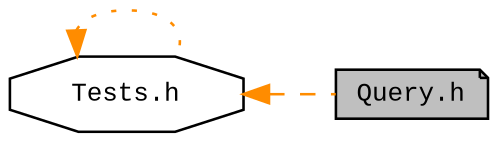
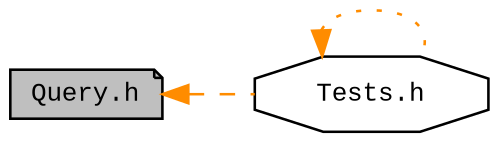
(302, 94) -> (222, 94)
